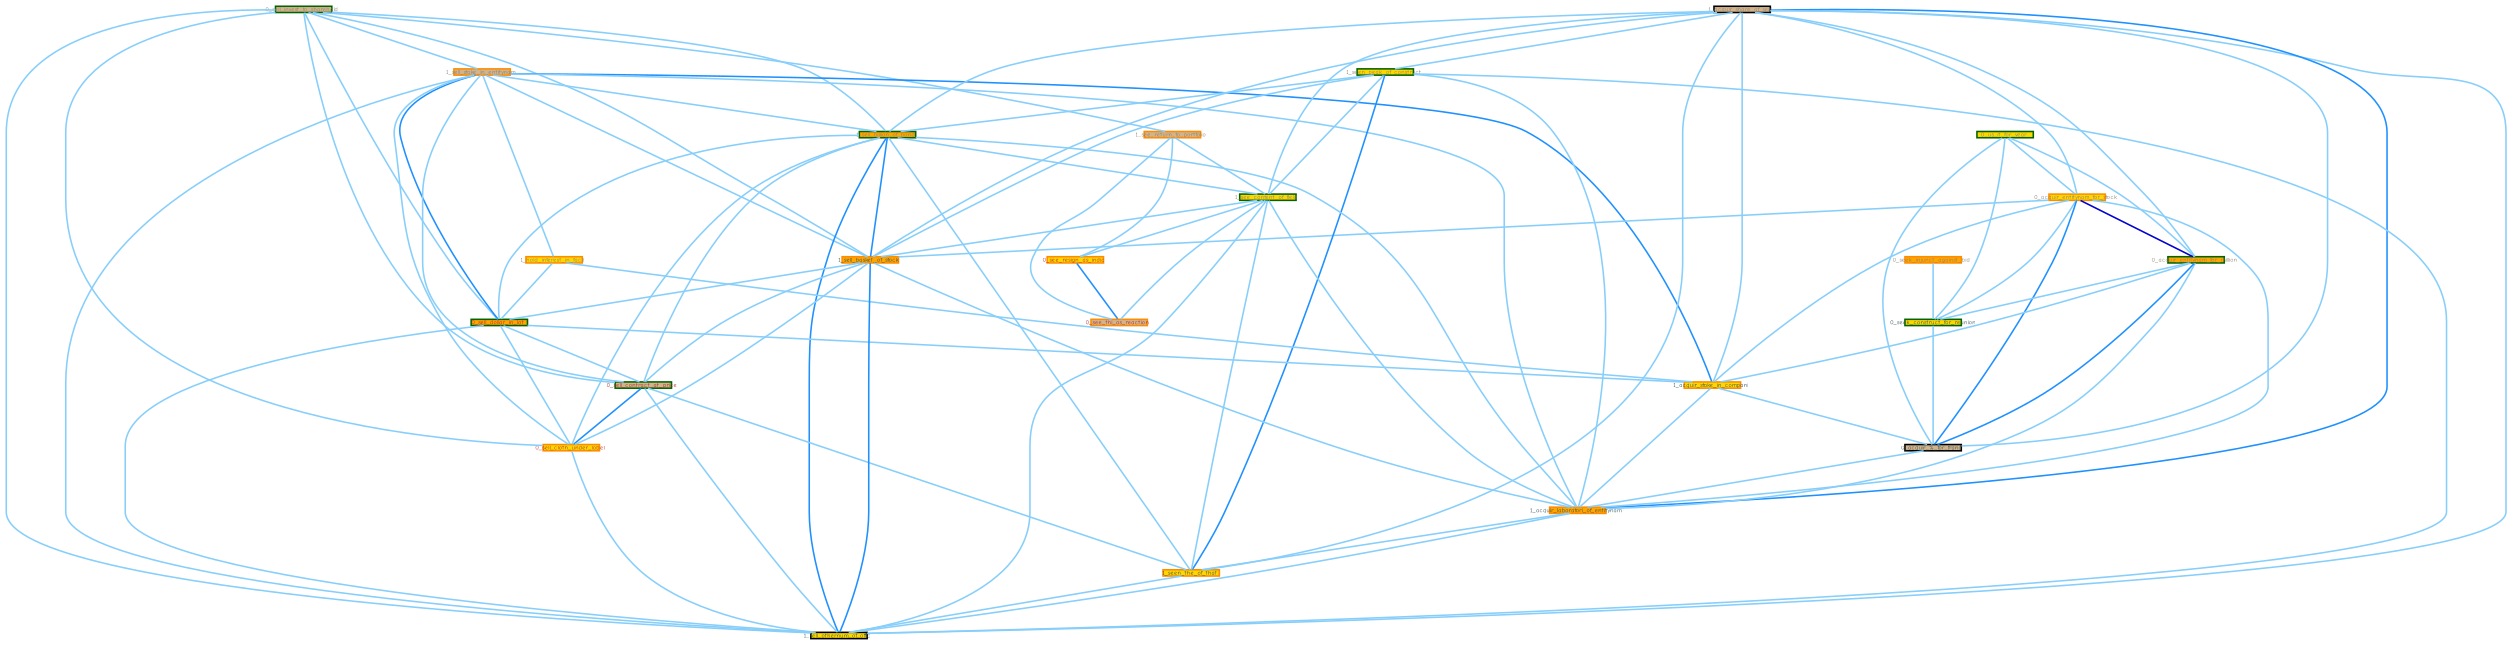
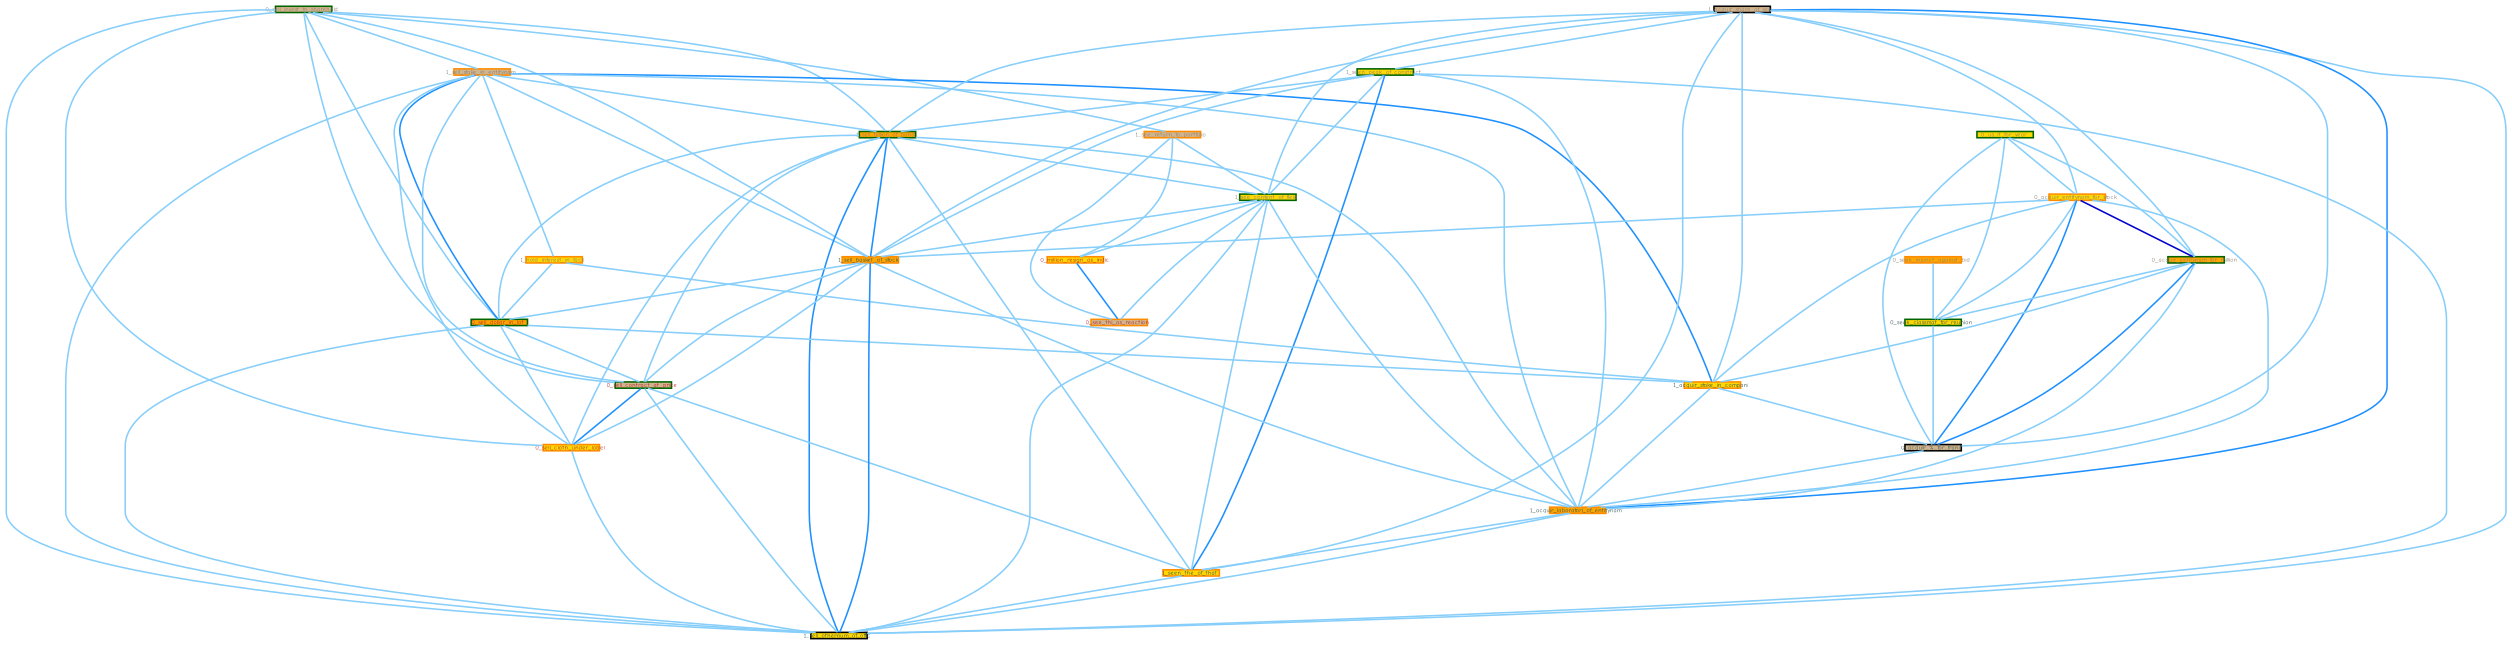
(1075, 260) -> (1075, 260)
(1933, 322) -> (1933, 322)
